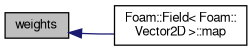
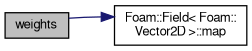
(98, 34) -> (85, 17)
